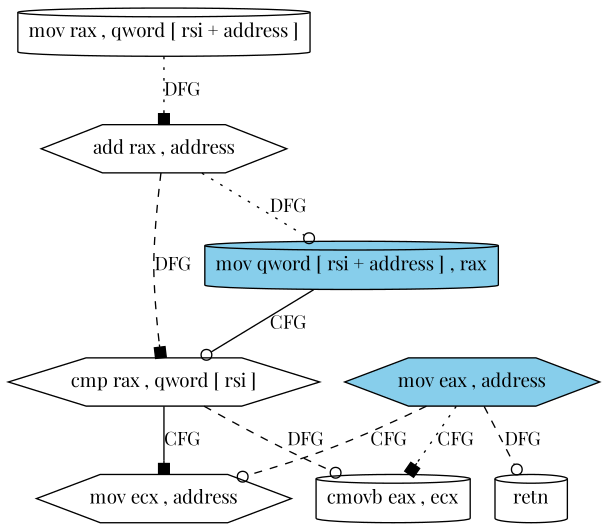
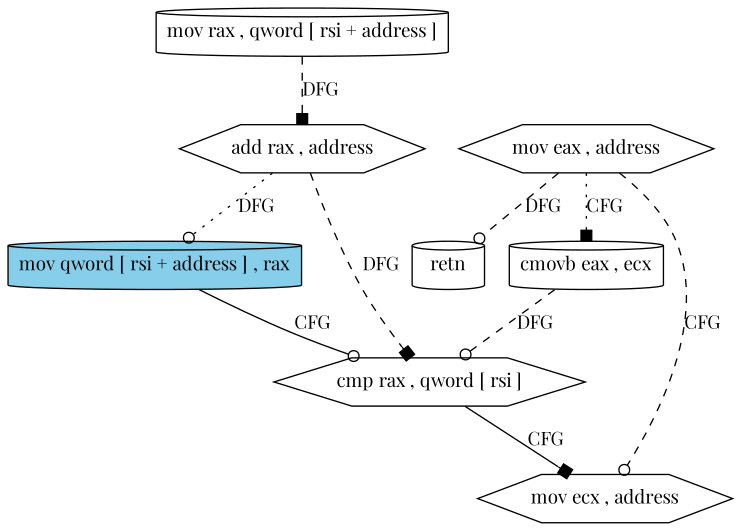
(164, 84) -> (302, 84)
(472, 382) -> (586, 149)
(266, 440) -> (512, 320)
